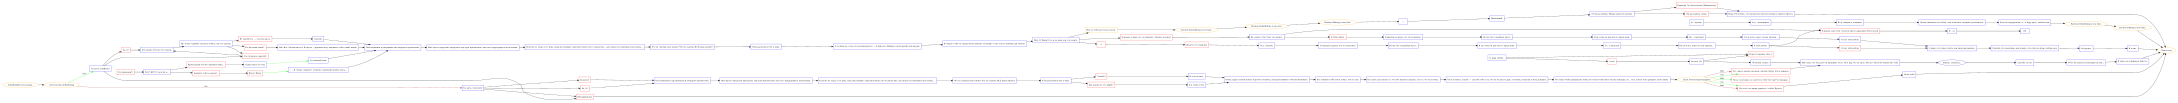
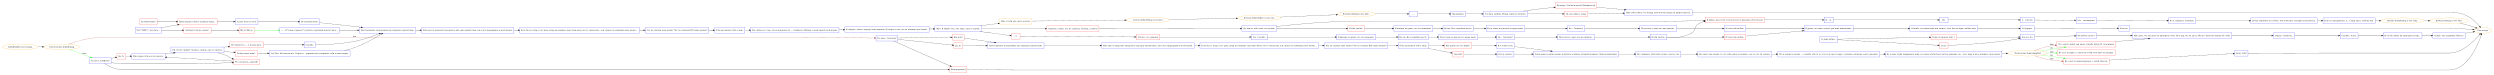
none -> (1983, 20)
(1725, 58) -> (1988, 37)
(287, 62) -> (278, 22)
(1952, 63) -> (2284, 36)
(138, 72) -> (167, 22)
